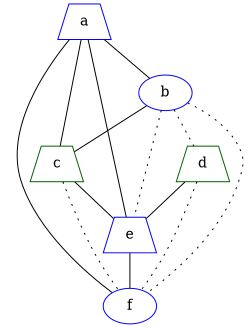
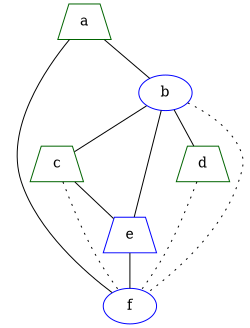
(84, 22) -> (84, 22)
(71, 93) -> none
(106, 124) -> none
(184, 128) -> (184, 128)
(148, 164) -> (148, 164)
(166, 200) -> none
